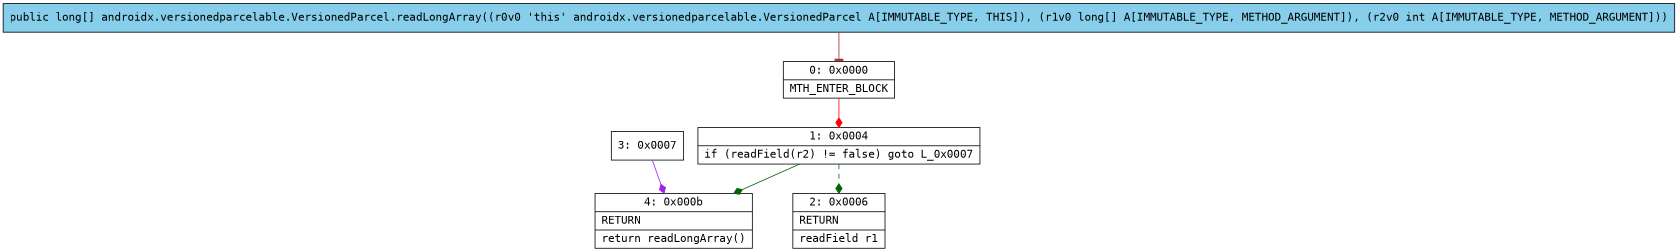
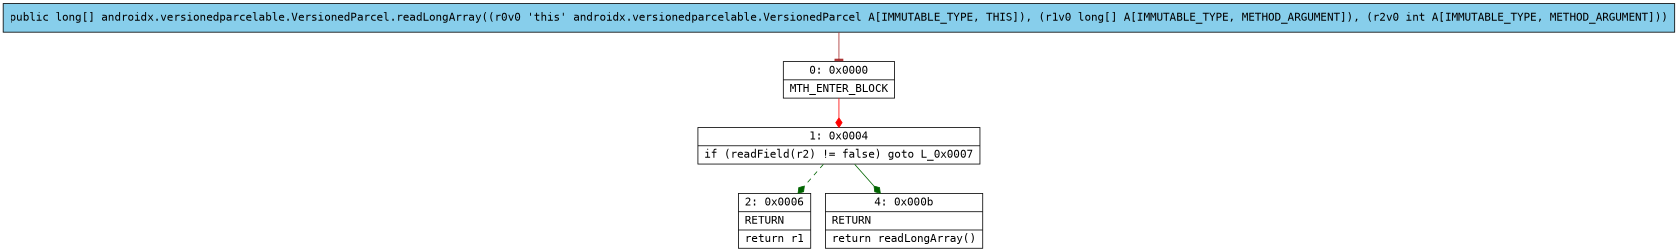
(647, 146) -> none
(839, 239) -> (775, 239)
